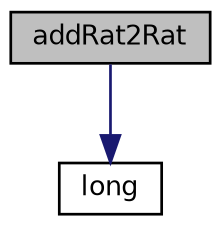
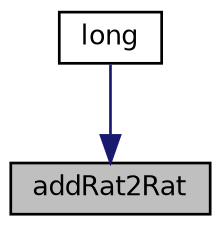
(110, 100) -> (110, 100)
